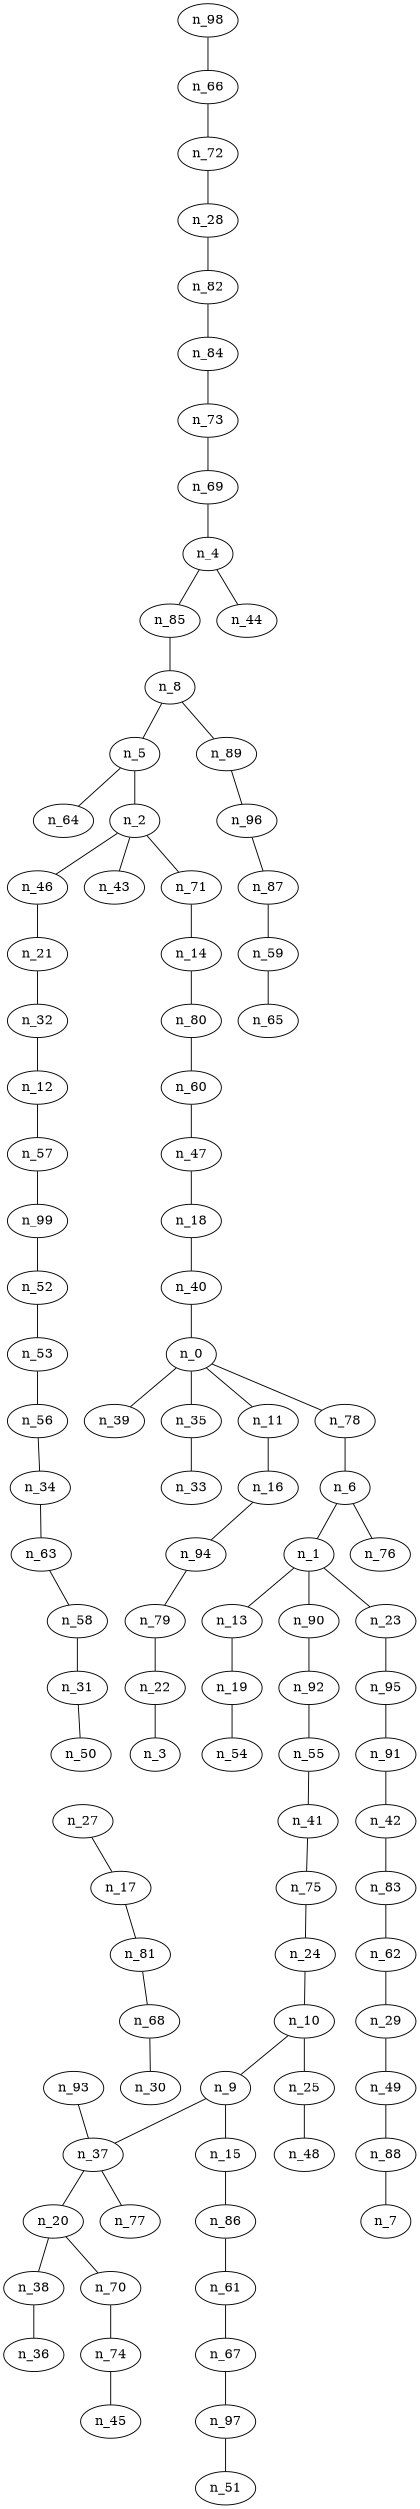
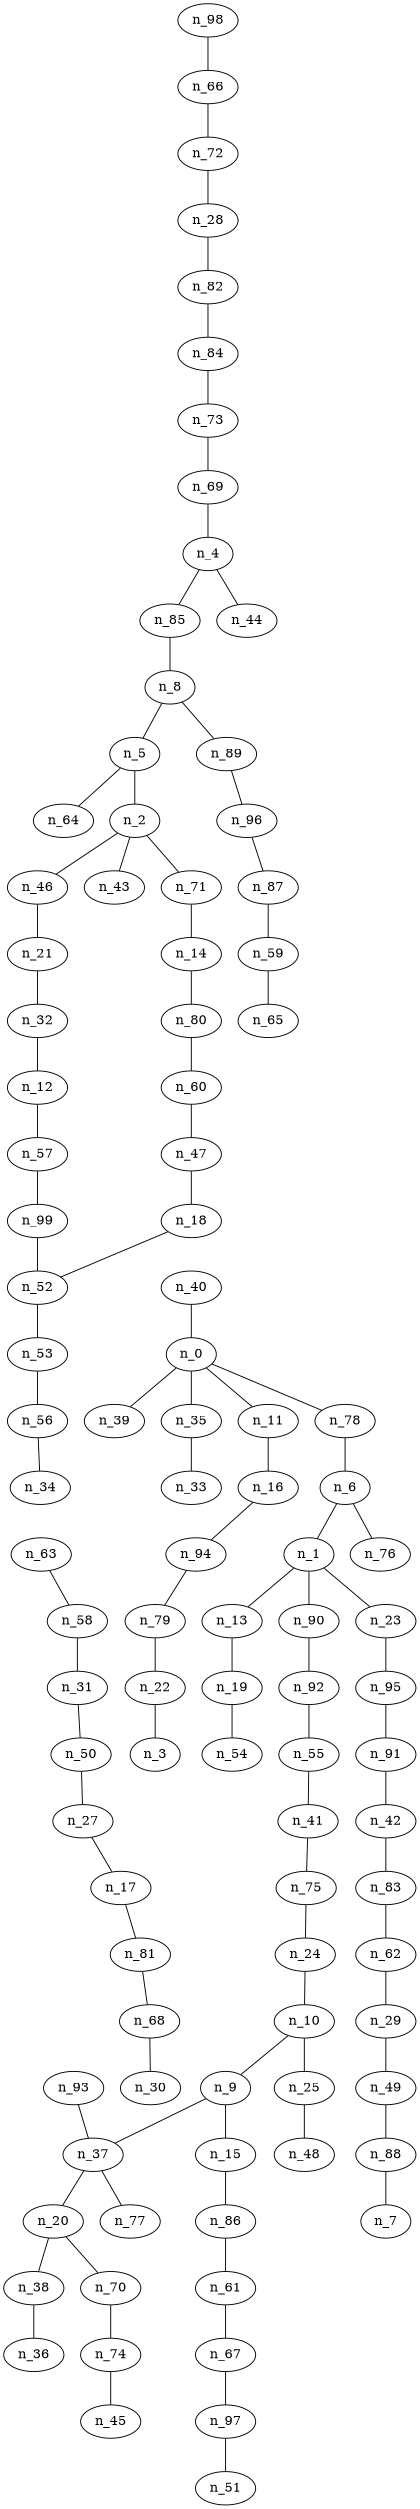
(191, 1254) -> (114, 1254)
(41, 1521) -> none
none -> (82, 1788)
